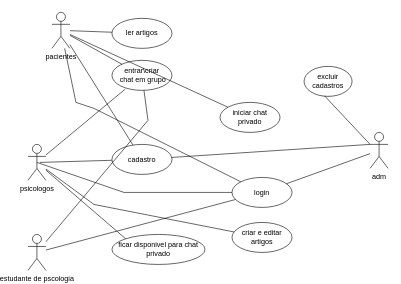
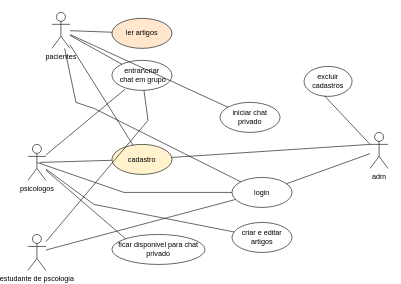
(142, 33) -> (142, 33)
(142, 159) -> (142, 159)
